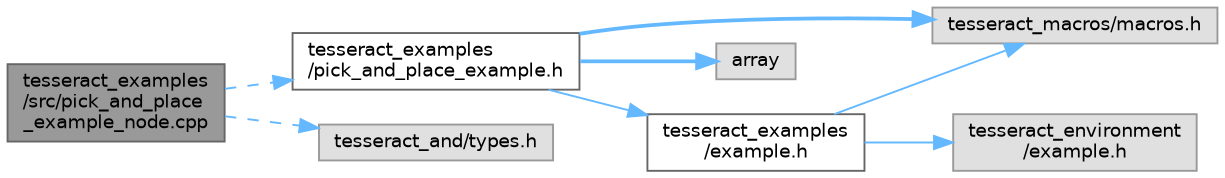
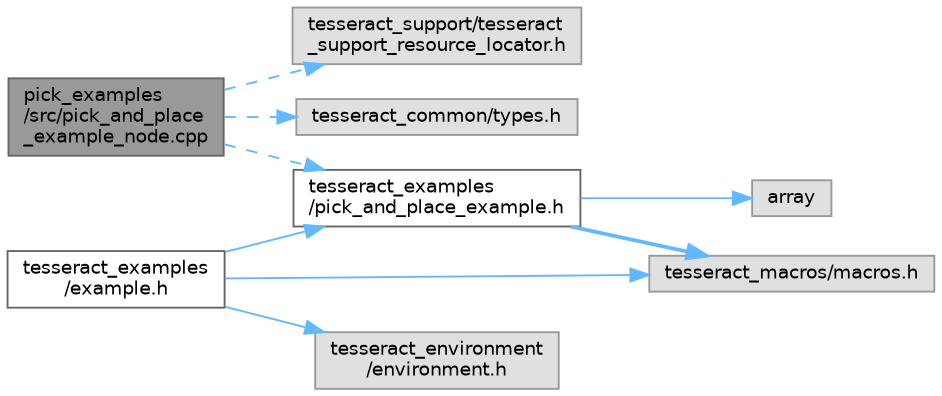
none -> (437, 36)
(639, 61) -> (656, 198)
(588, 100) -> (265, 242)
(116, 103) -> (116, 117)
(436, 143) -> (437, 117)
(1075, 143) -> (437, 361)
